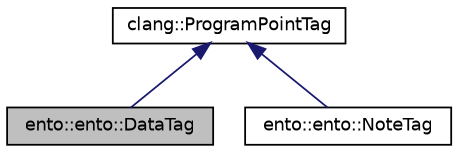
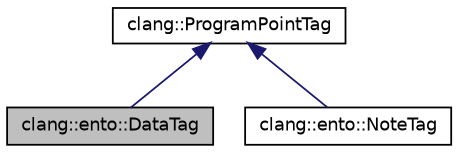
(110, 126) -> (110, 126)
(348, 126) -> (348, 126)
